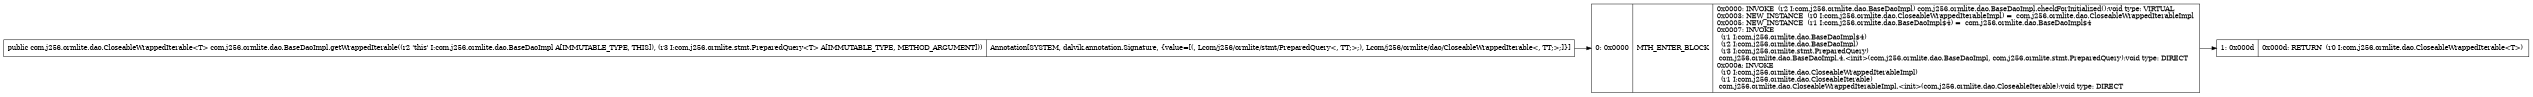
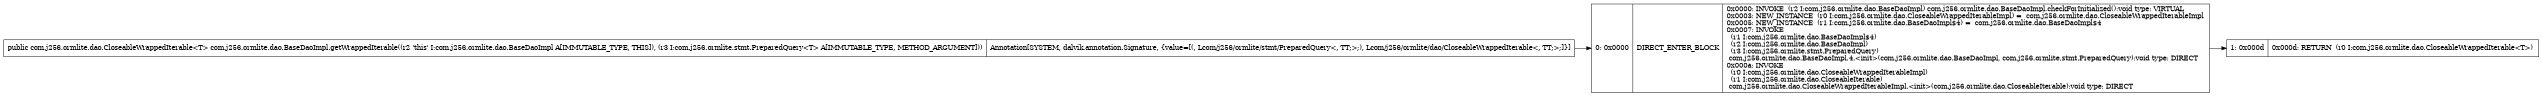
(1673, 48) -> (1678, 48)
